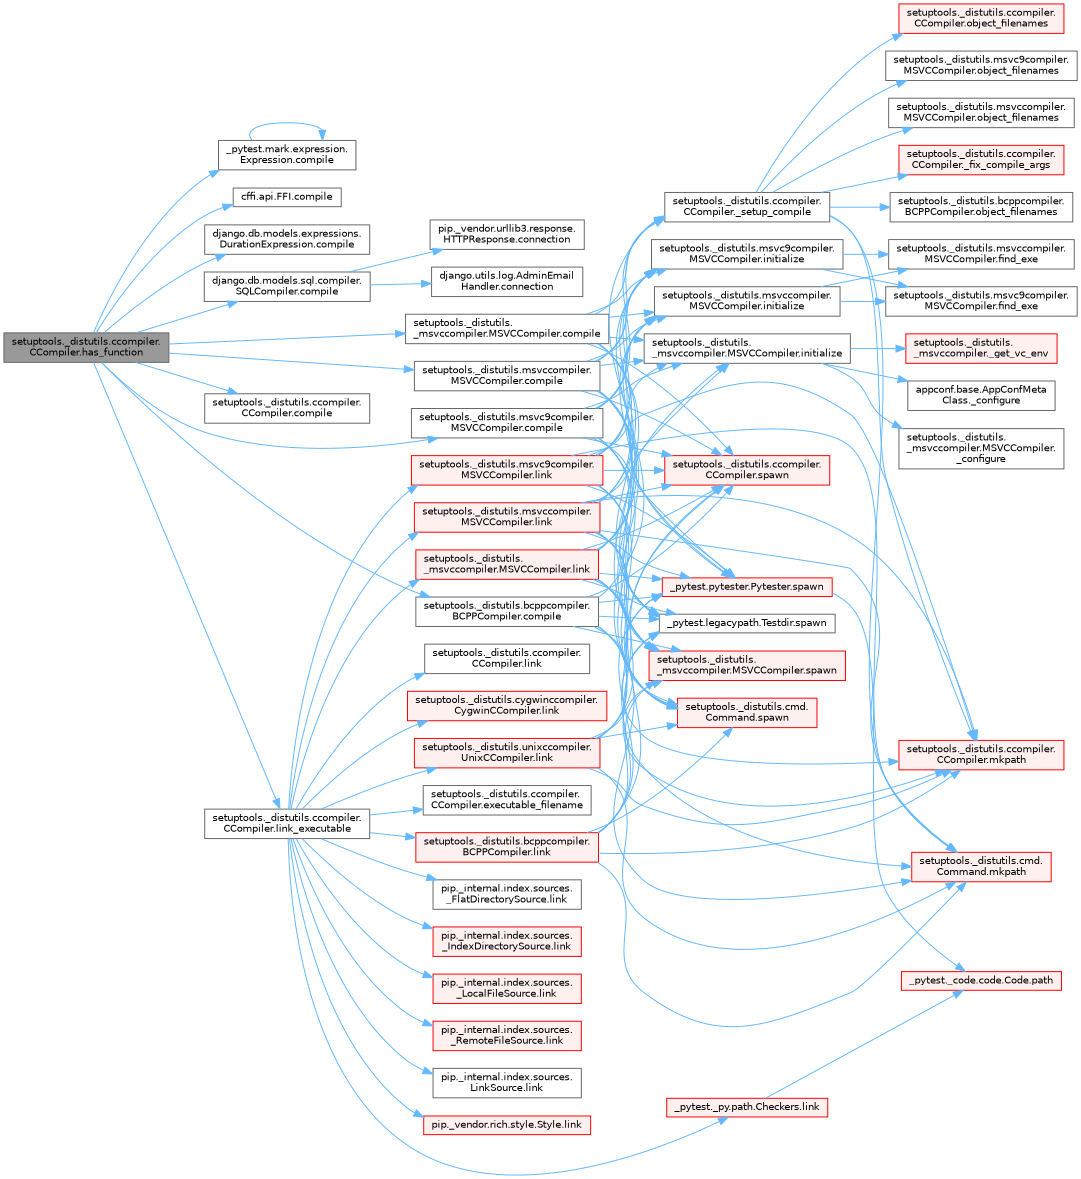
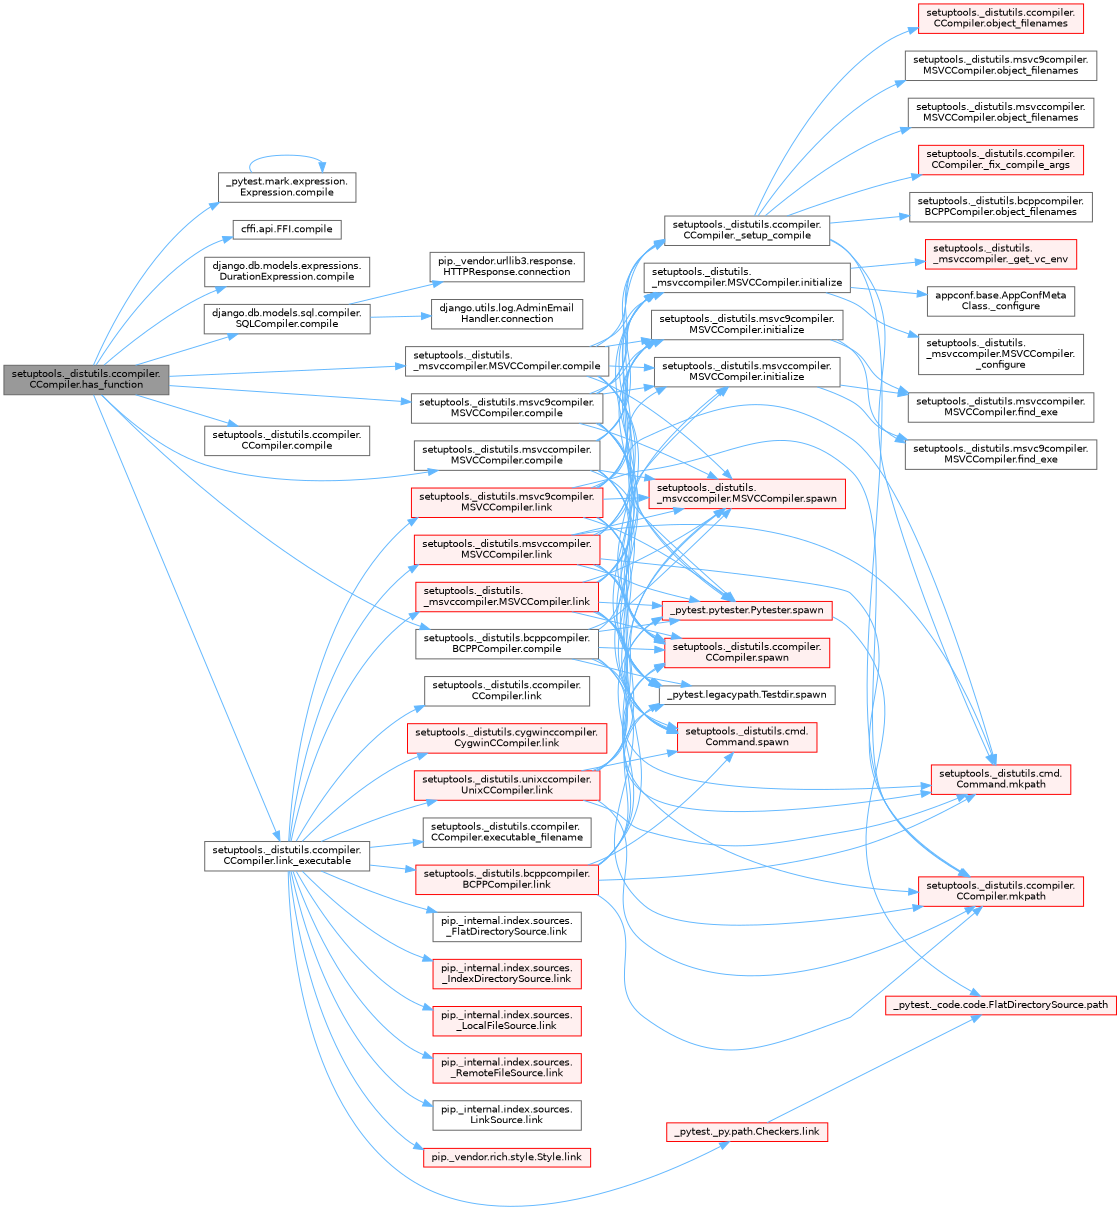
(623, 342) -> none
(981, 981) -> (1001, 1006)
